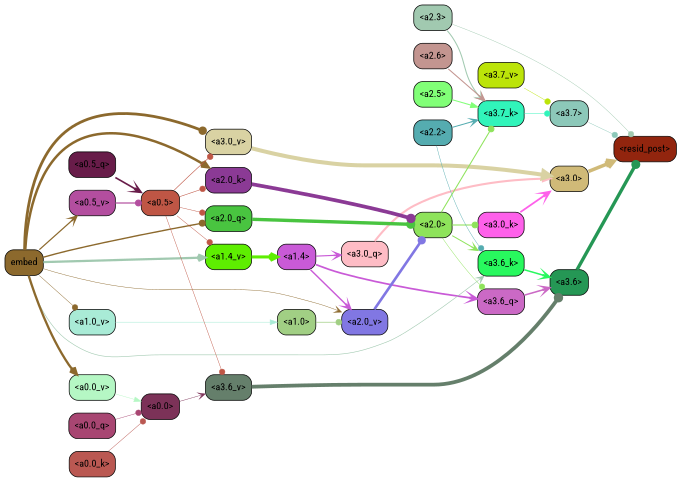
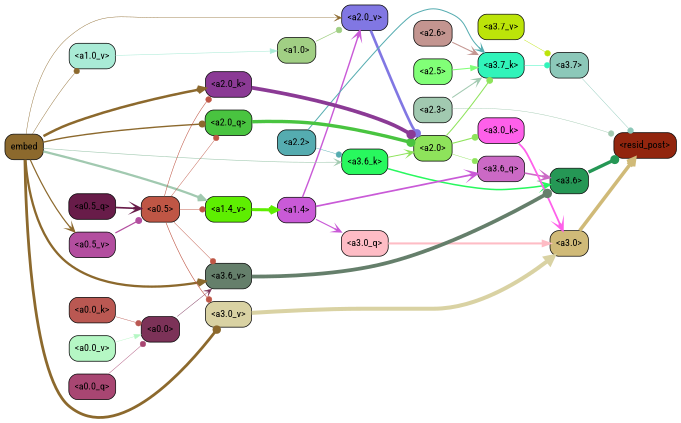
(462, 241) -> (397, 155)
(48, 326) -> (76, 269)
